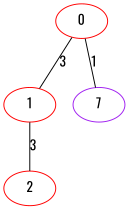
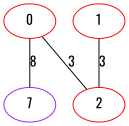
(56, 63) -> (64, 63)
(94, 63) -> (33, 63)
